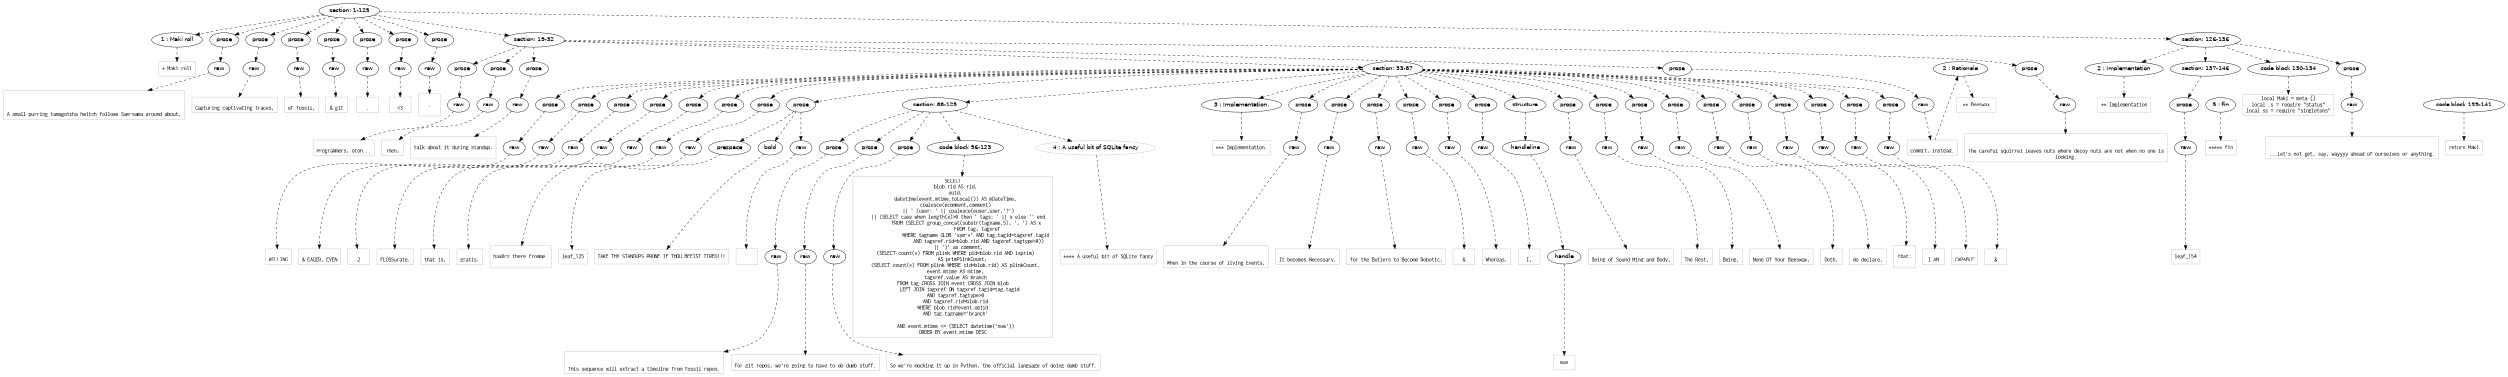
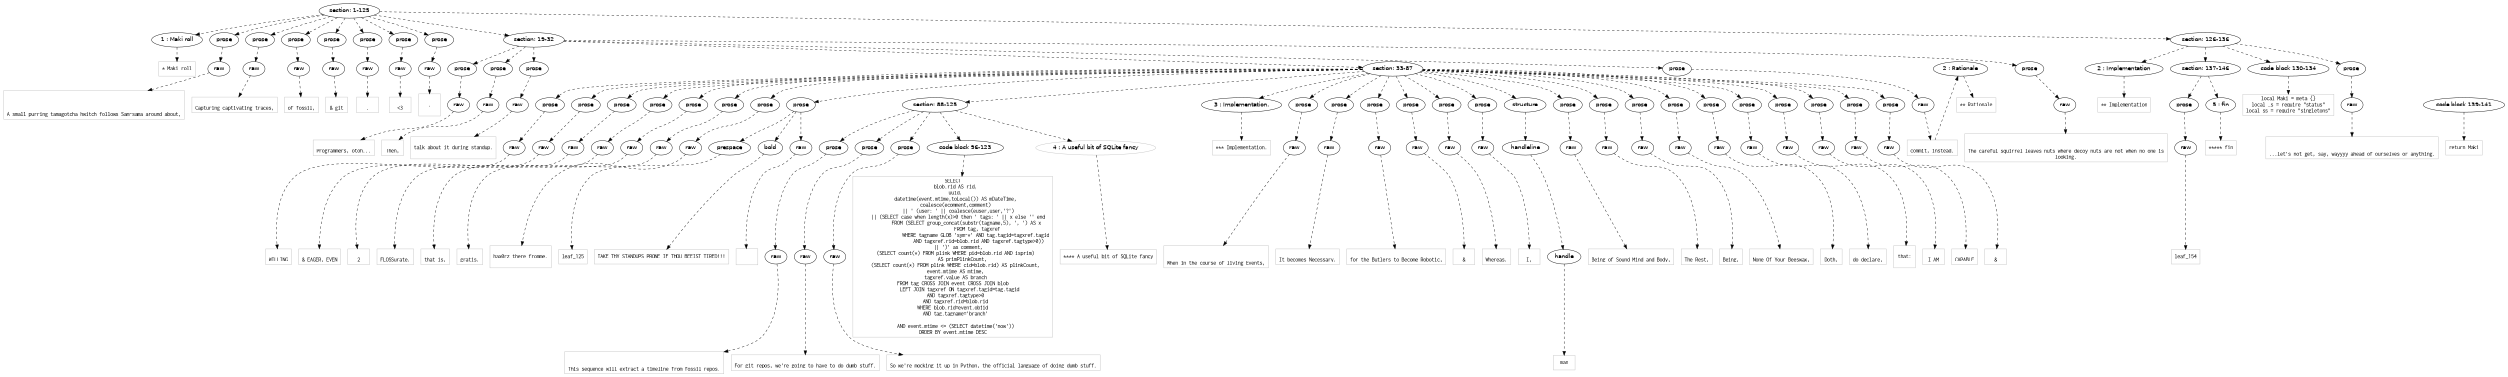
none -> (2212, 85)
(1976, 105) -> (1976, 105)
